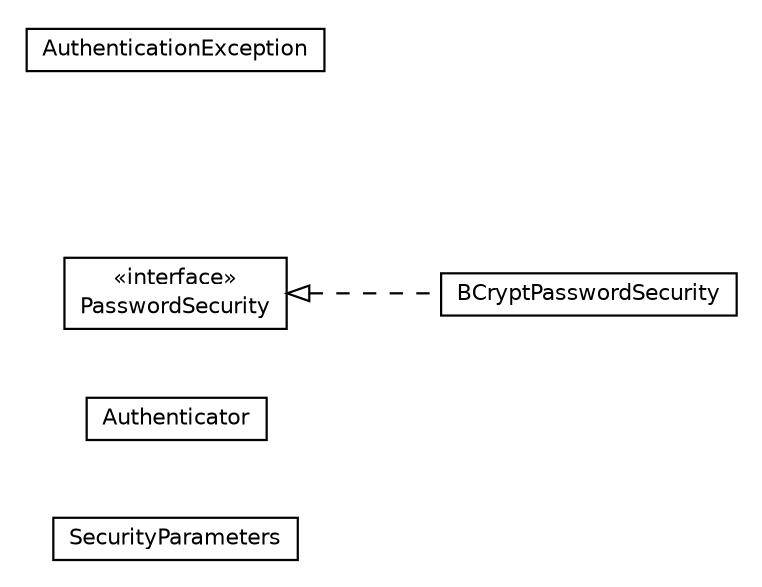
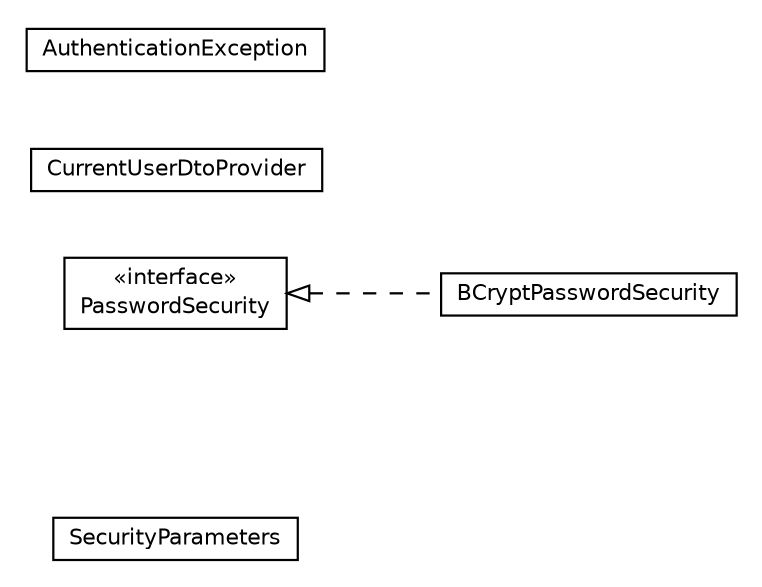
none -> (176, 169)
(176, 418) -> none
